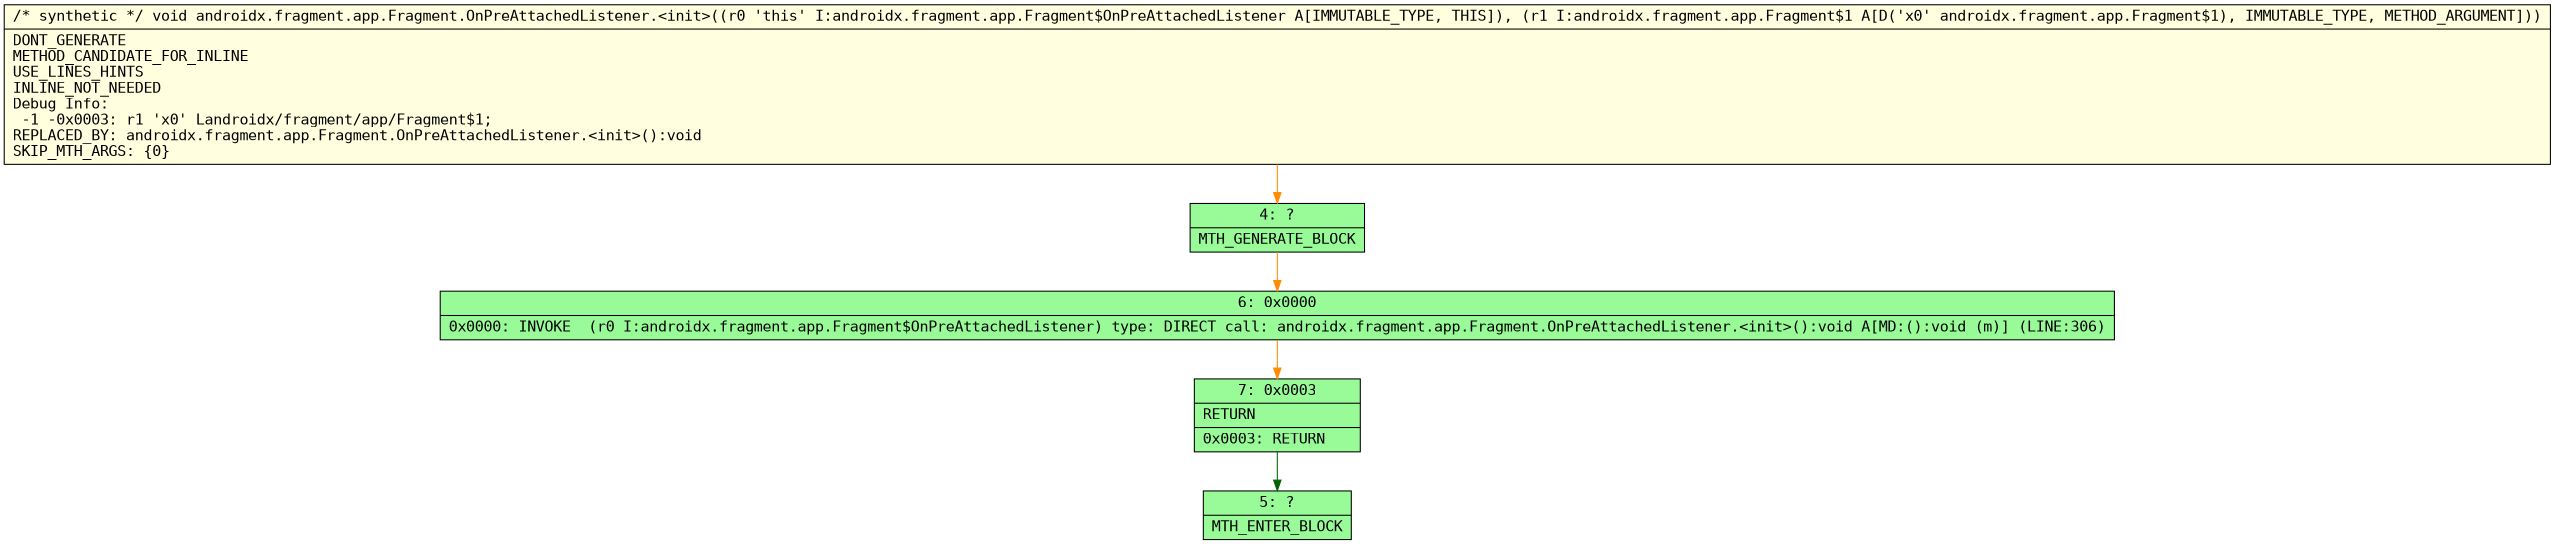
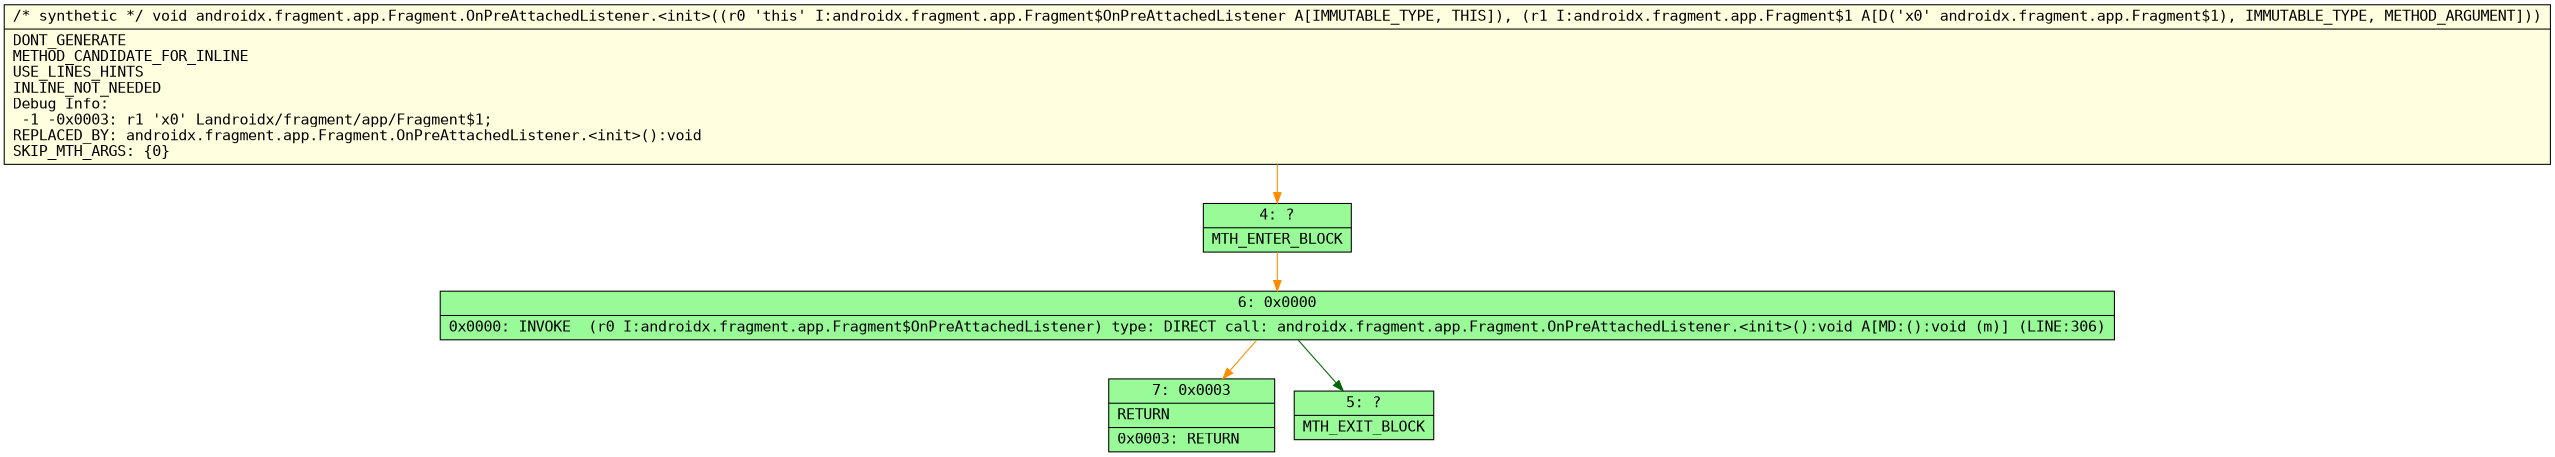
(1277, 239) -> (1277, 239)
(1277, 466) -> (1317, 361)
(1277, 527) -> (1364, 427)
